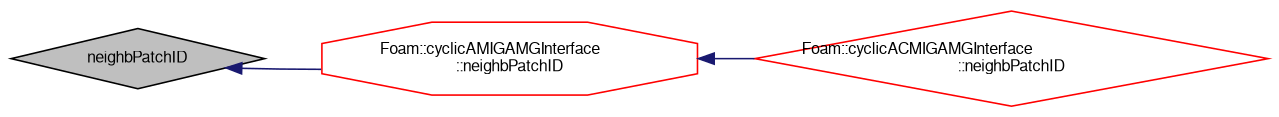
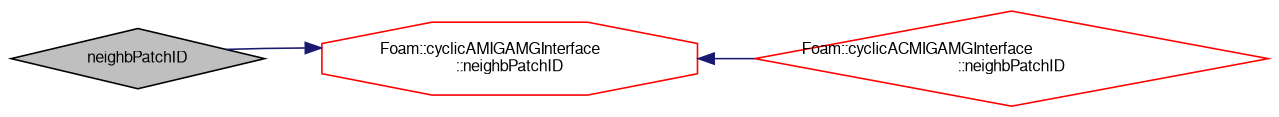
(281, 69) -> (265, 48)
